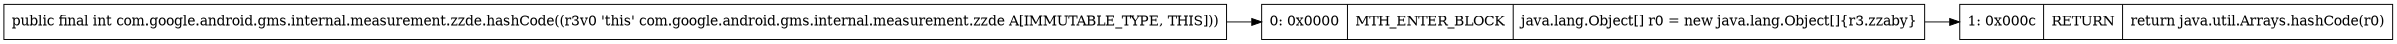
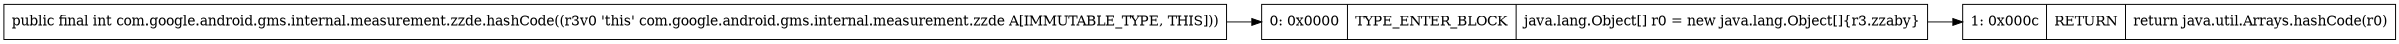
(1430, 21) -> (1432, 21)
